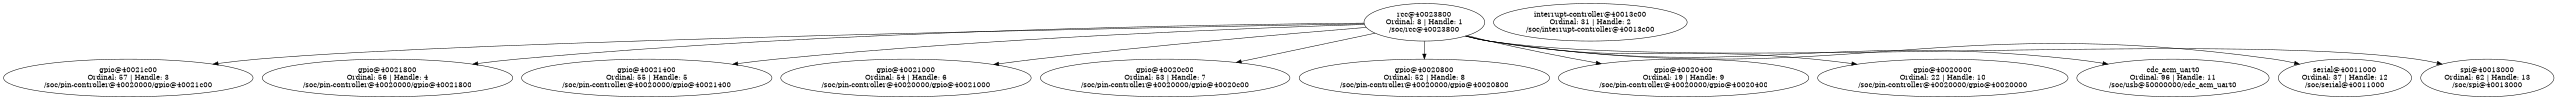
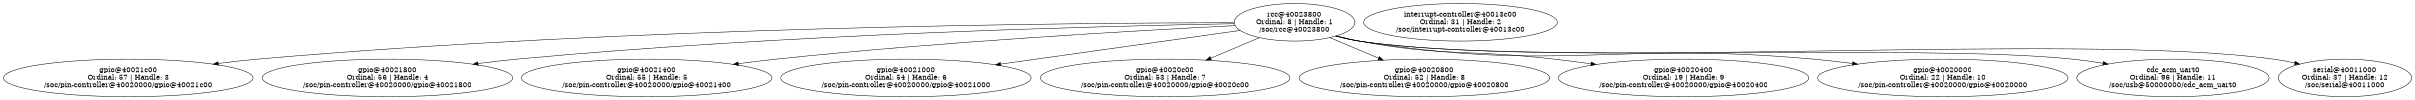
(2487, 78) -> none
